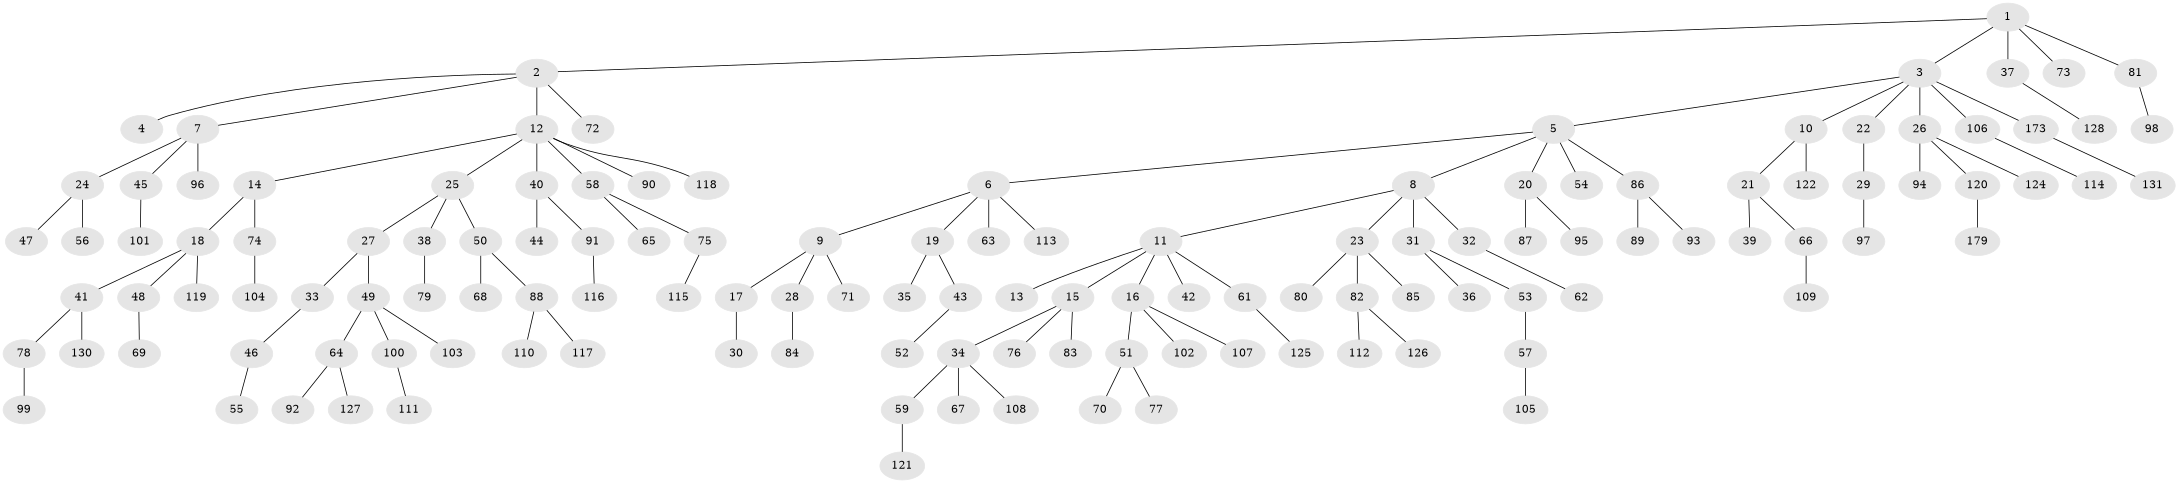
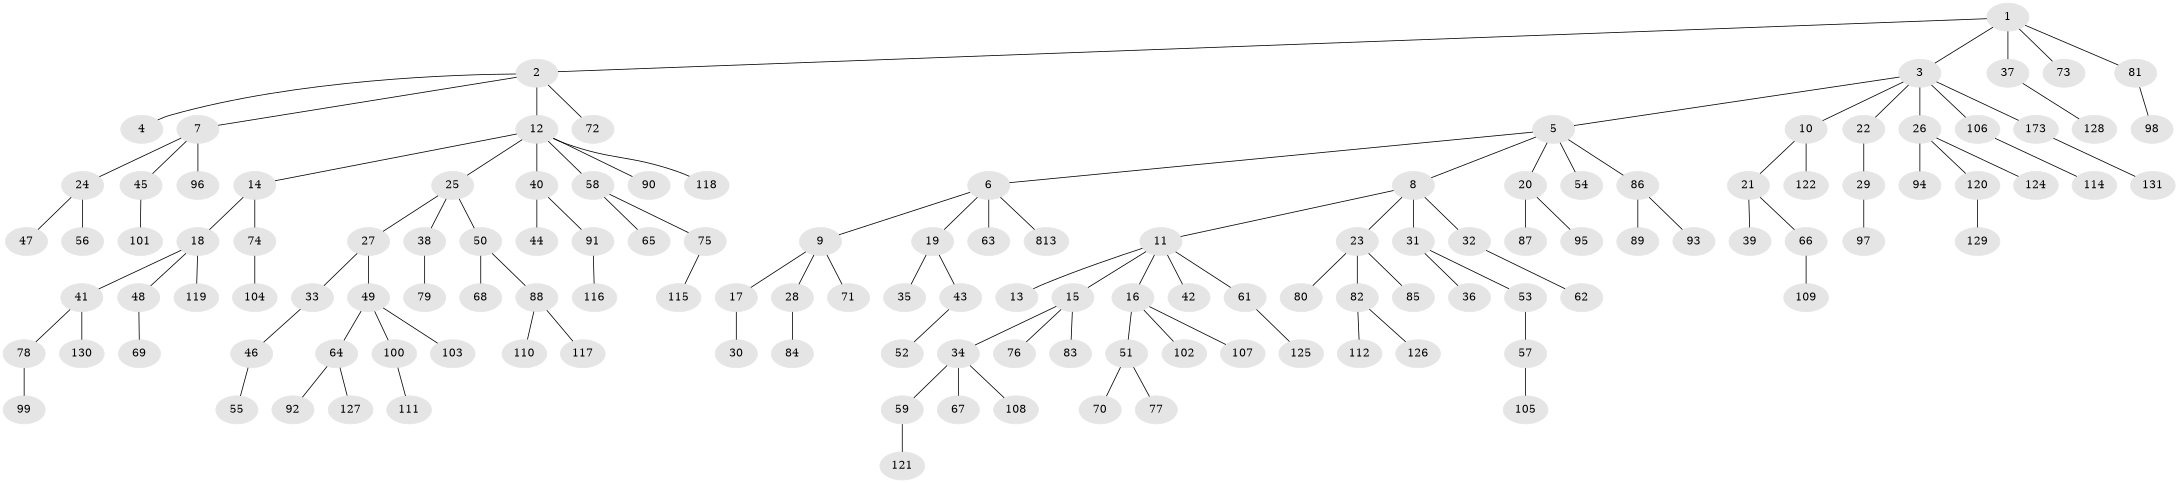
(1046, 242) -> (1046, 242)
(1978, 242) -> (1978, 242)
